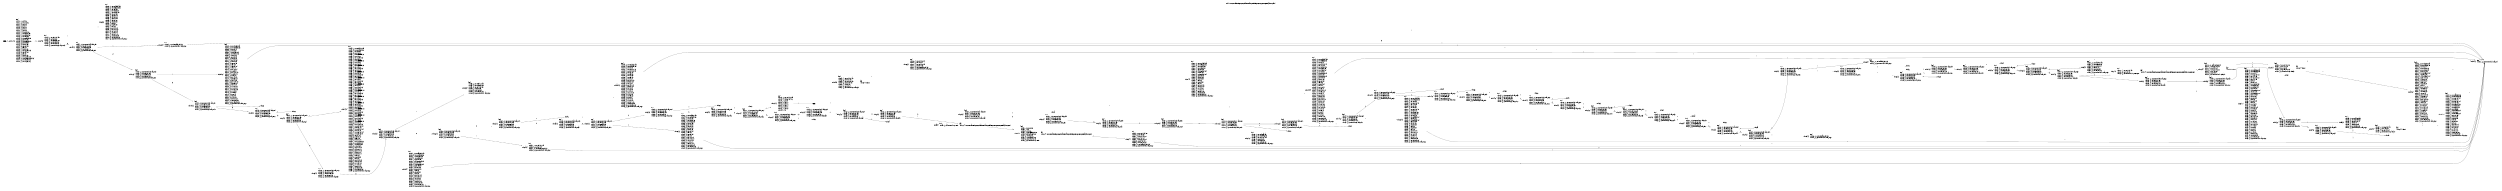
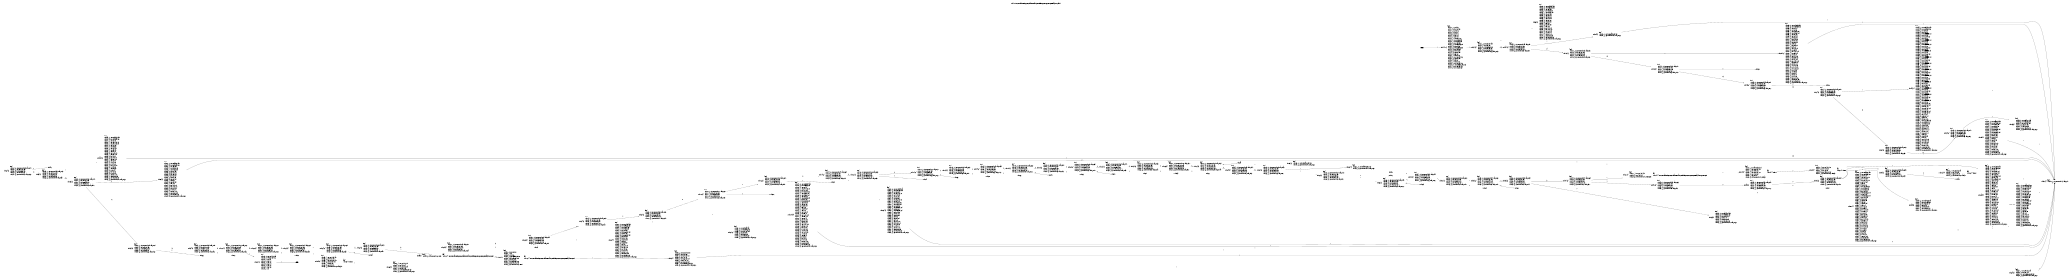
(446, 134) -> none
